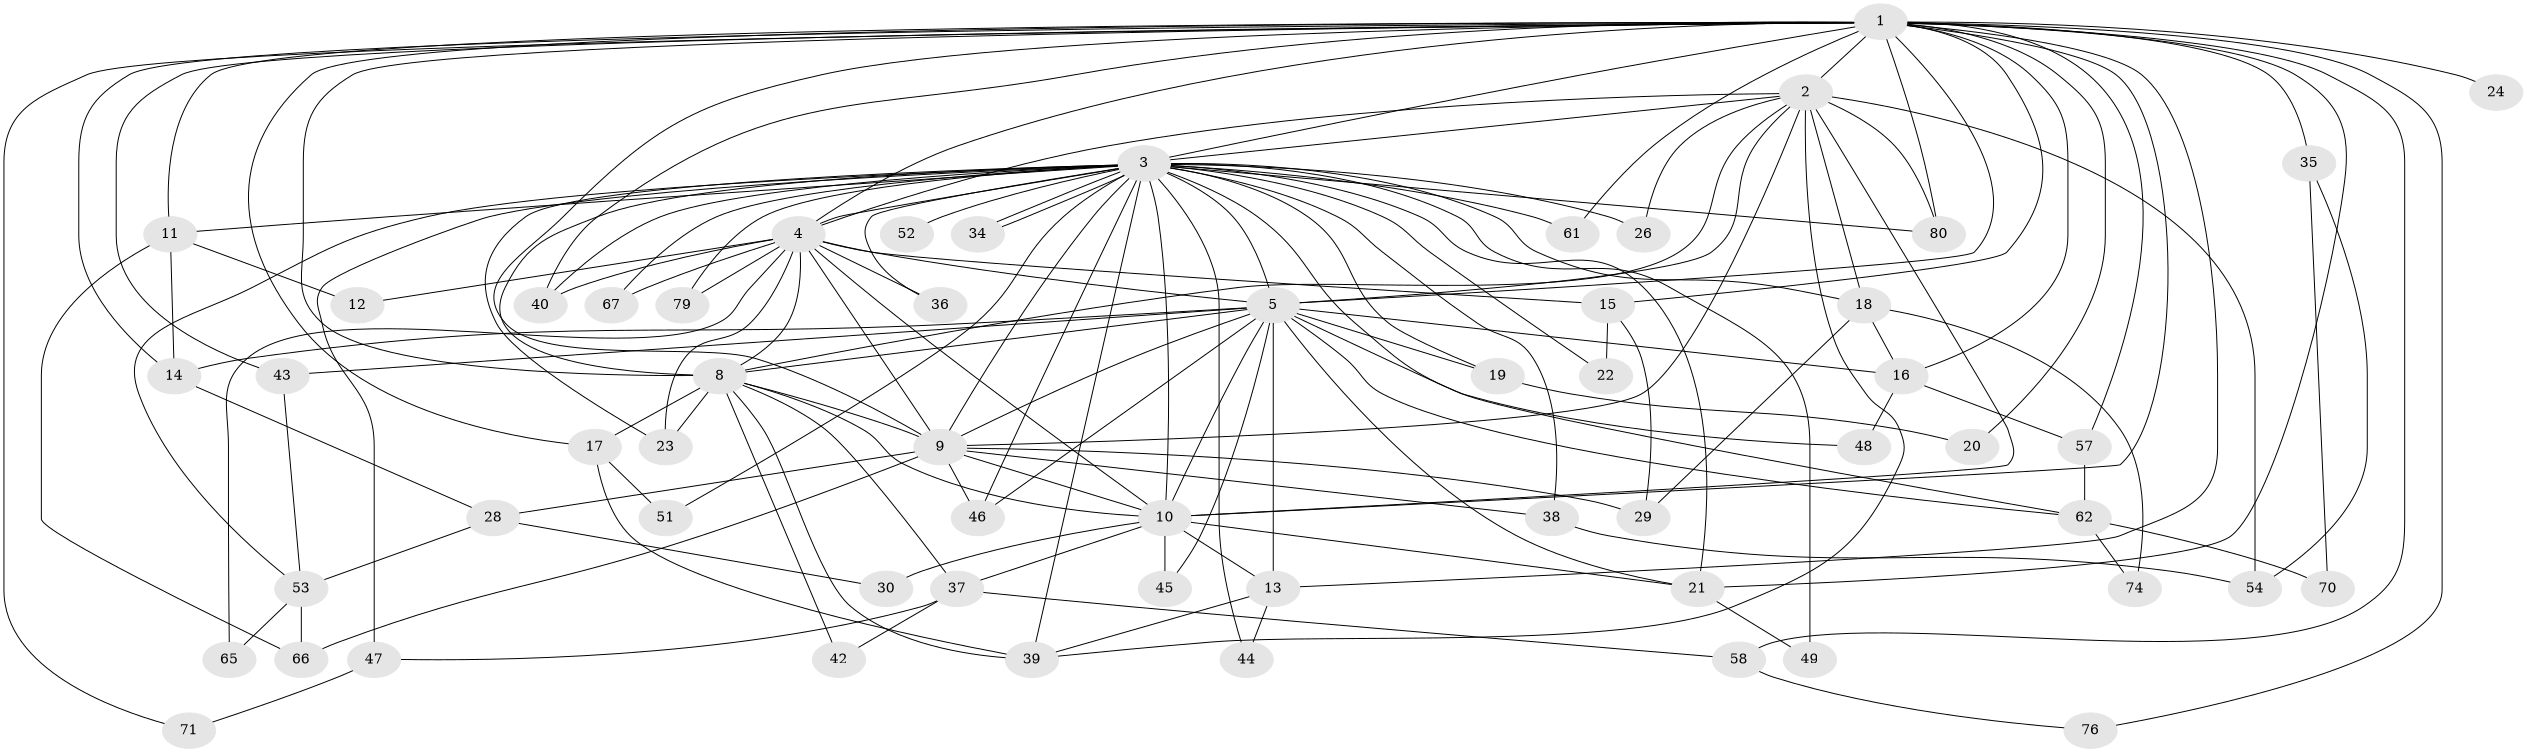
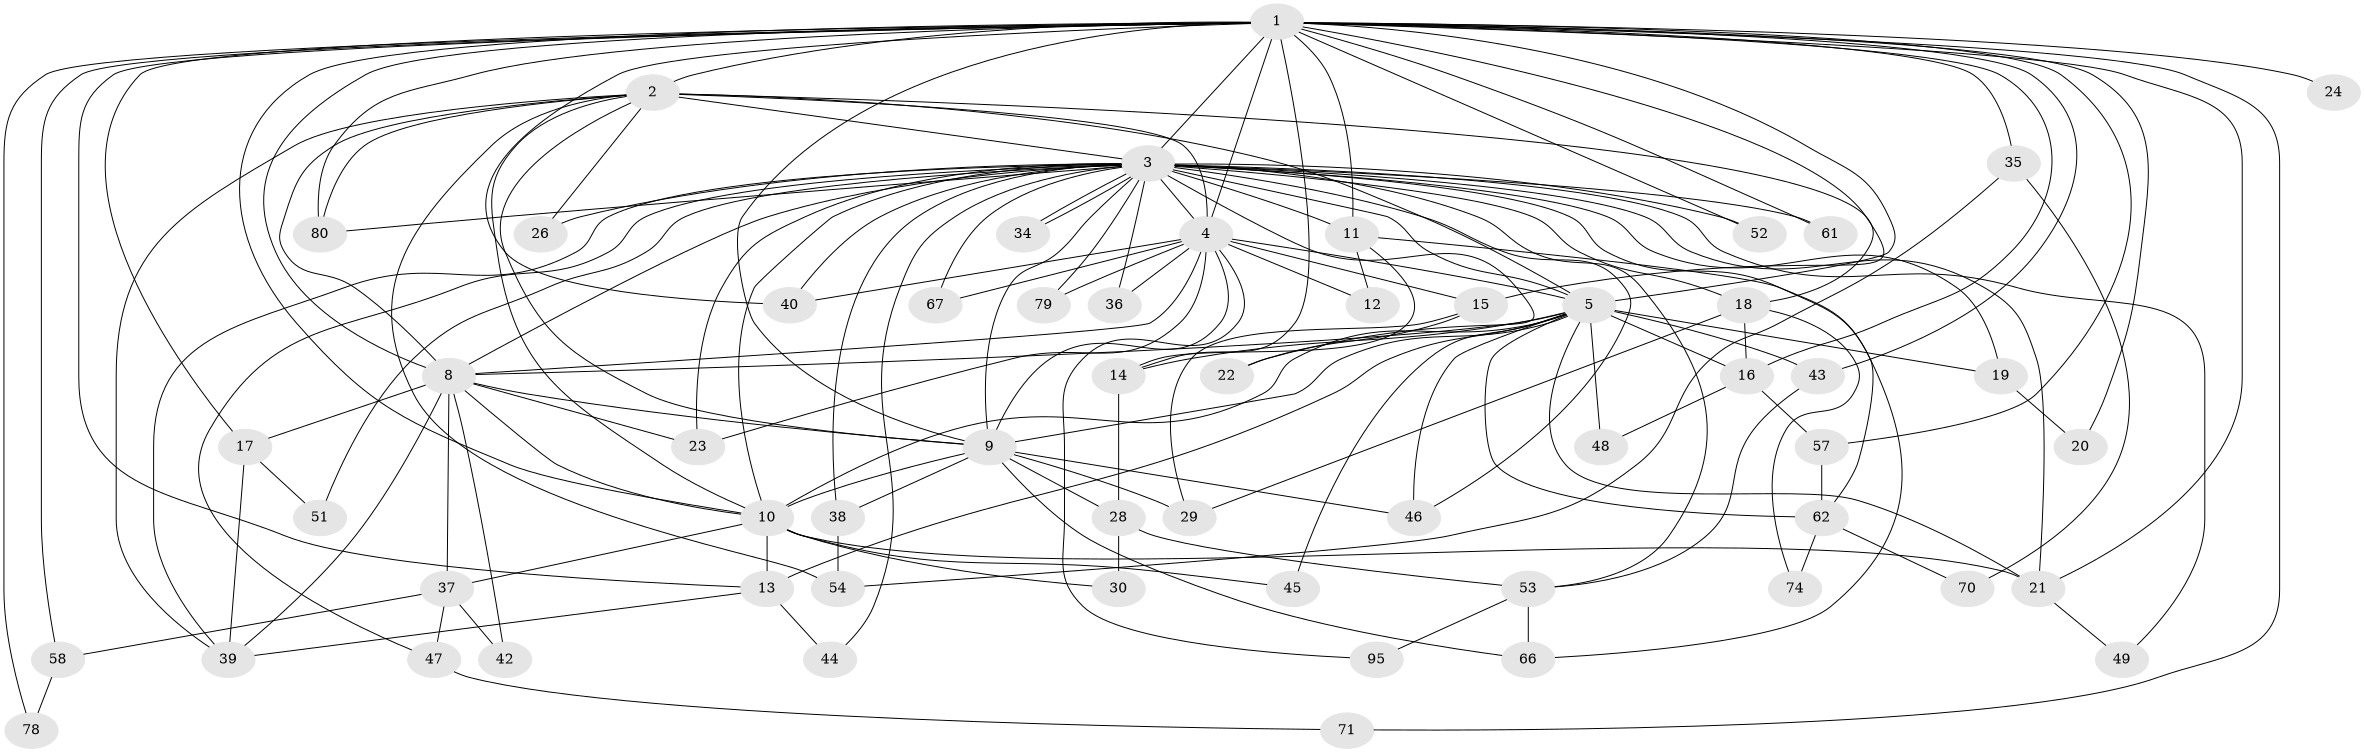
none -> (1518, 128)
(970, 373) -> none
(229, 660) -> (1377, 660)
(2091, 731) -> (32, 731)
